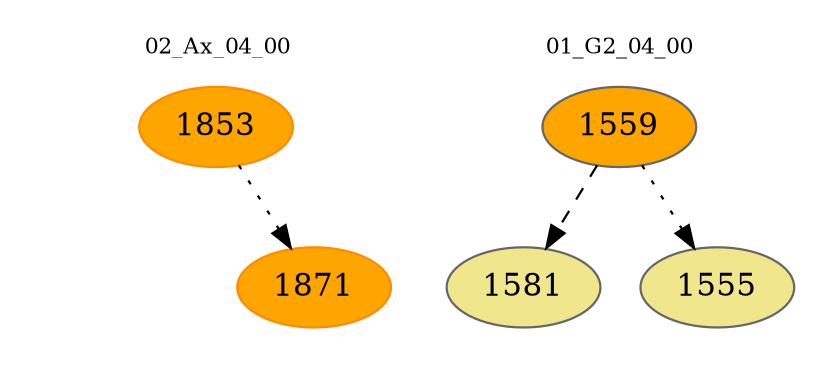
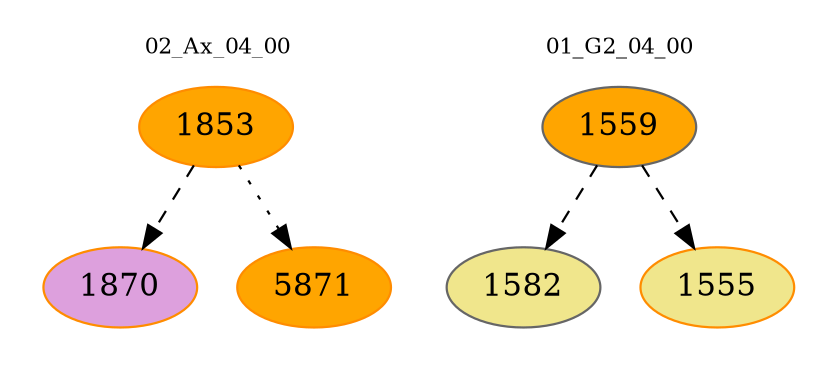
(662, 197) -> (662, 197)
none -> (120, 287)
(314, 287) -> (314, 287)
(524, 287) -> (524, 287)
(717, 287) -> (717, 287)
